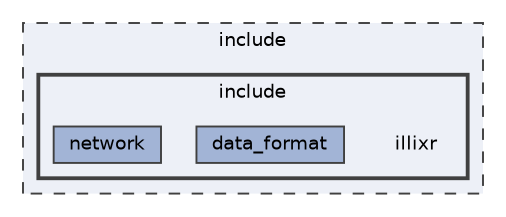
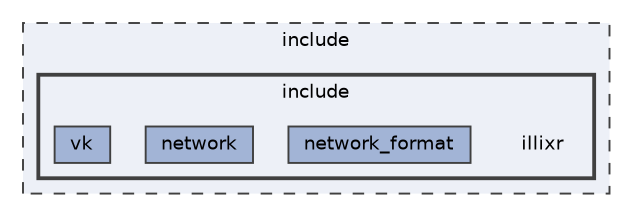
none -> (82, 145)
(270, 145) -> (380, 145)
